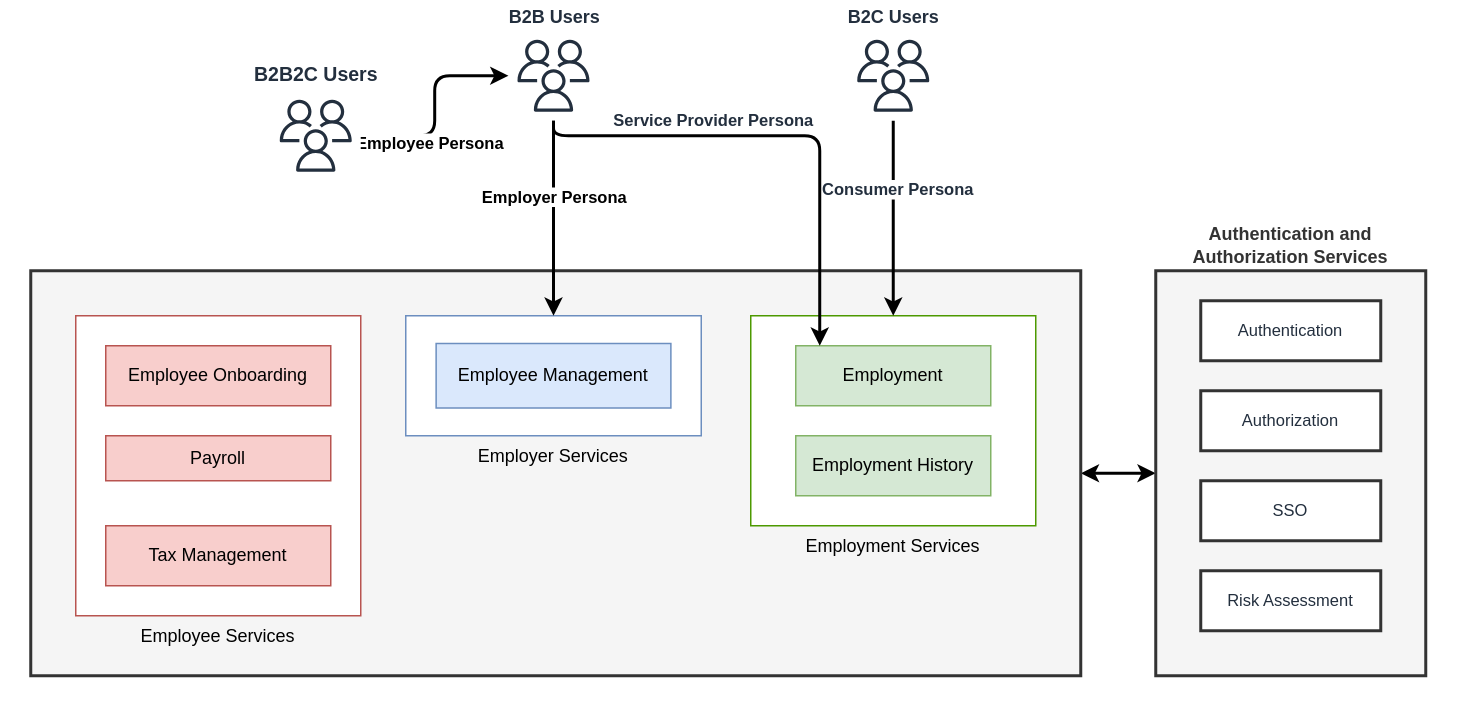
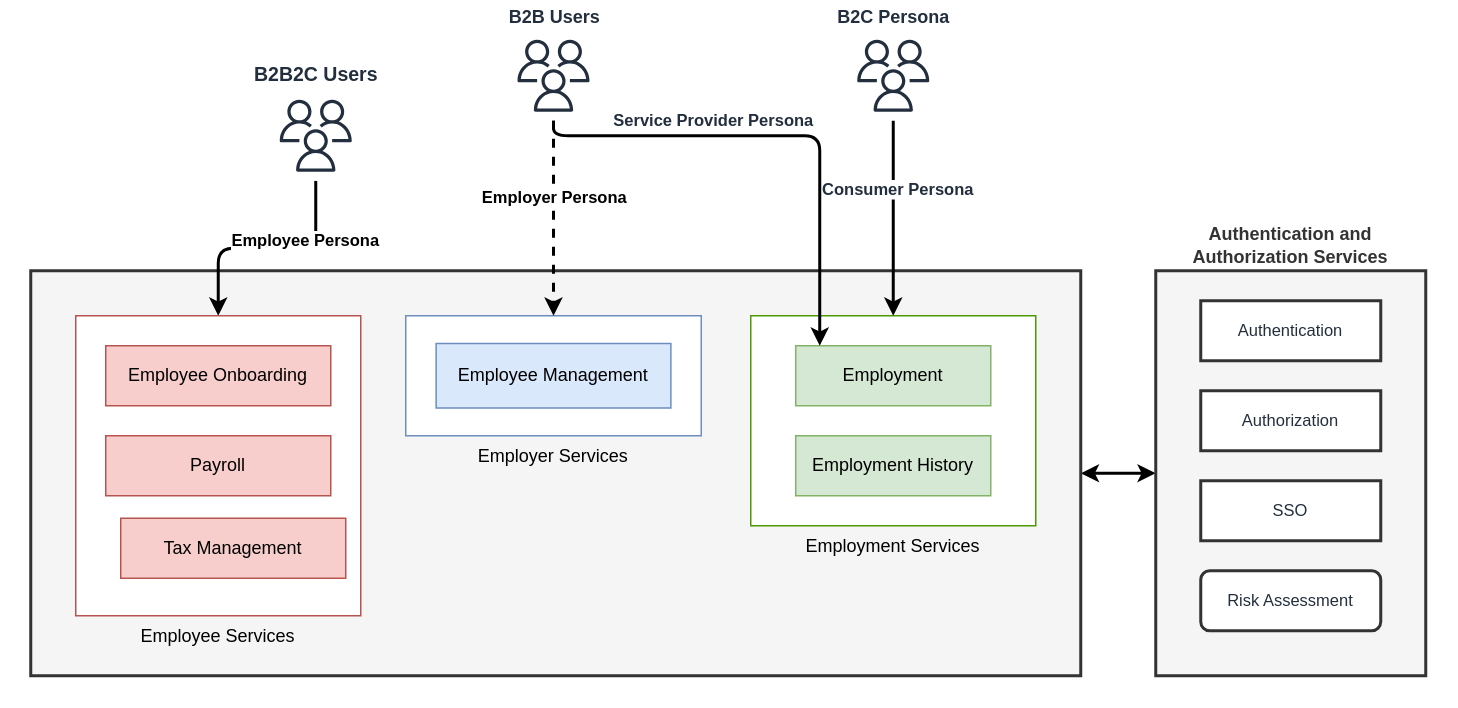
(894, 15) -> (894, 15)
(439, 79) -> (316, 214)
(554, 254) -> (554, 254)
(218, 458) -> (218, 466)
(218, 556) -> (233, 548)
(1291, 601) -> (1291, 601)
